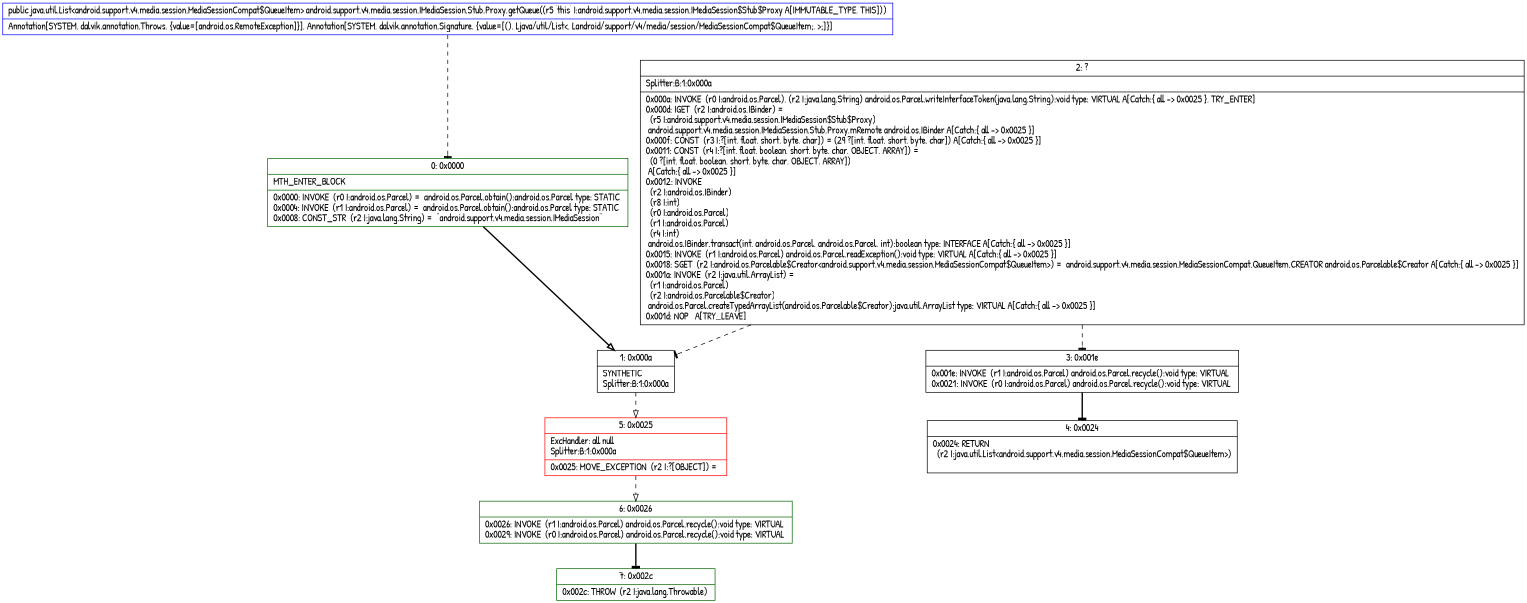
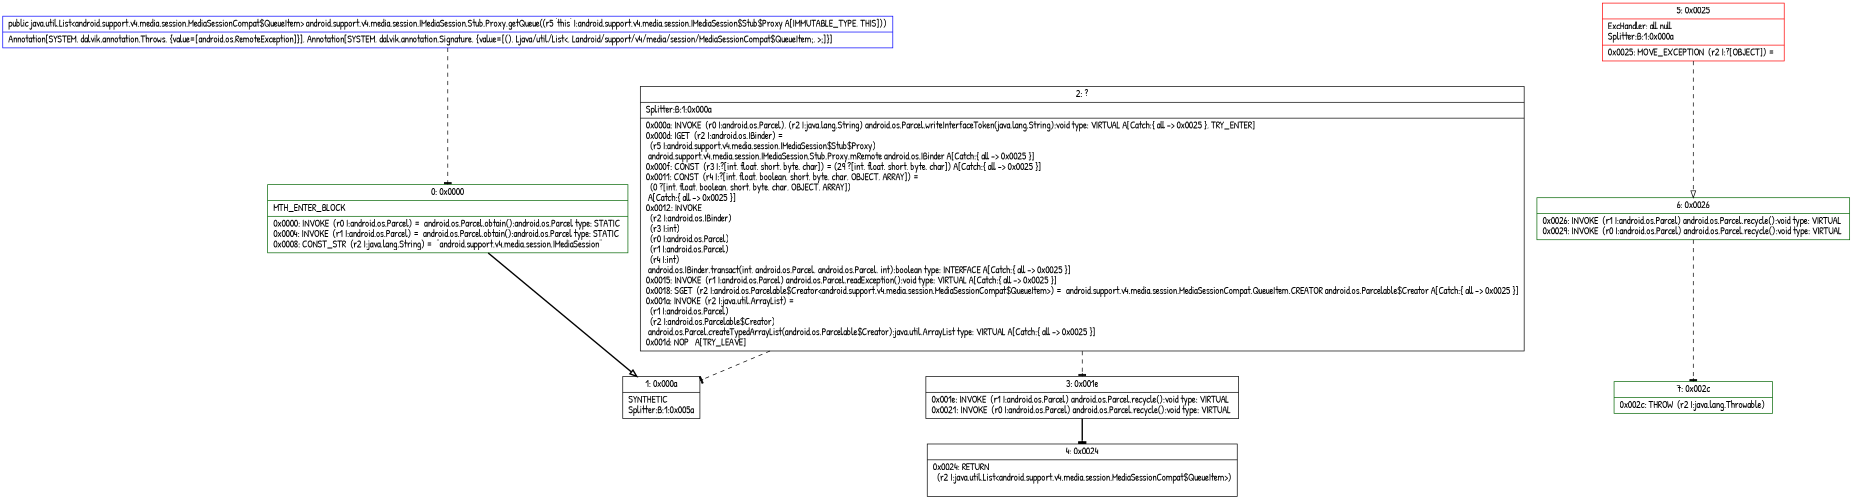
(663, 203) -> (663, 229)
(636, 384) -> (661, 410)
(636, 402) -> none
(636, 554) -> (1693, 309)
